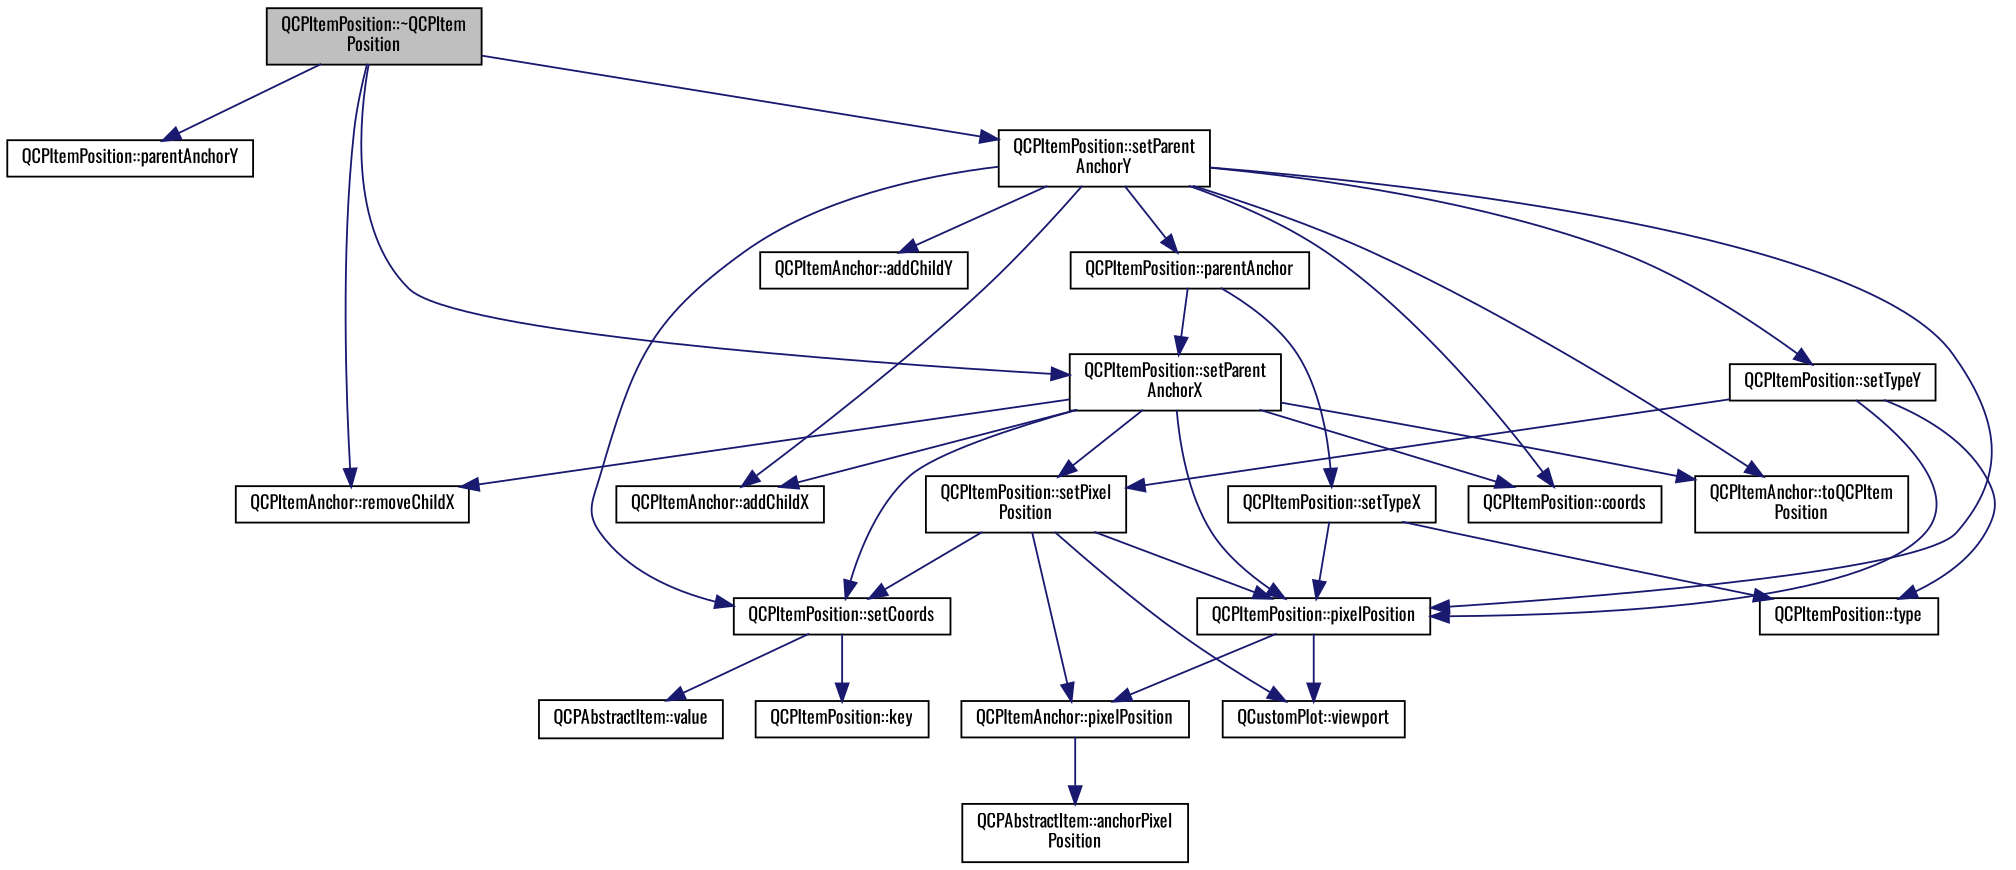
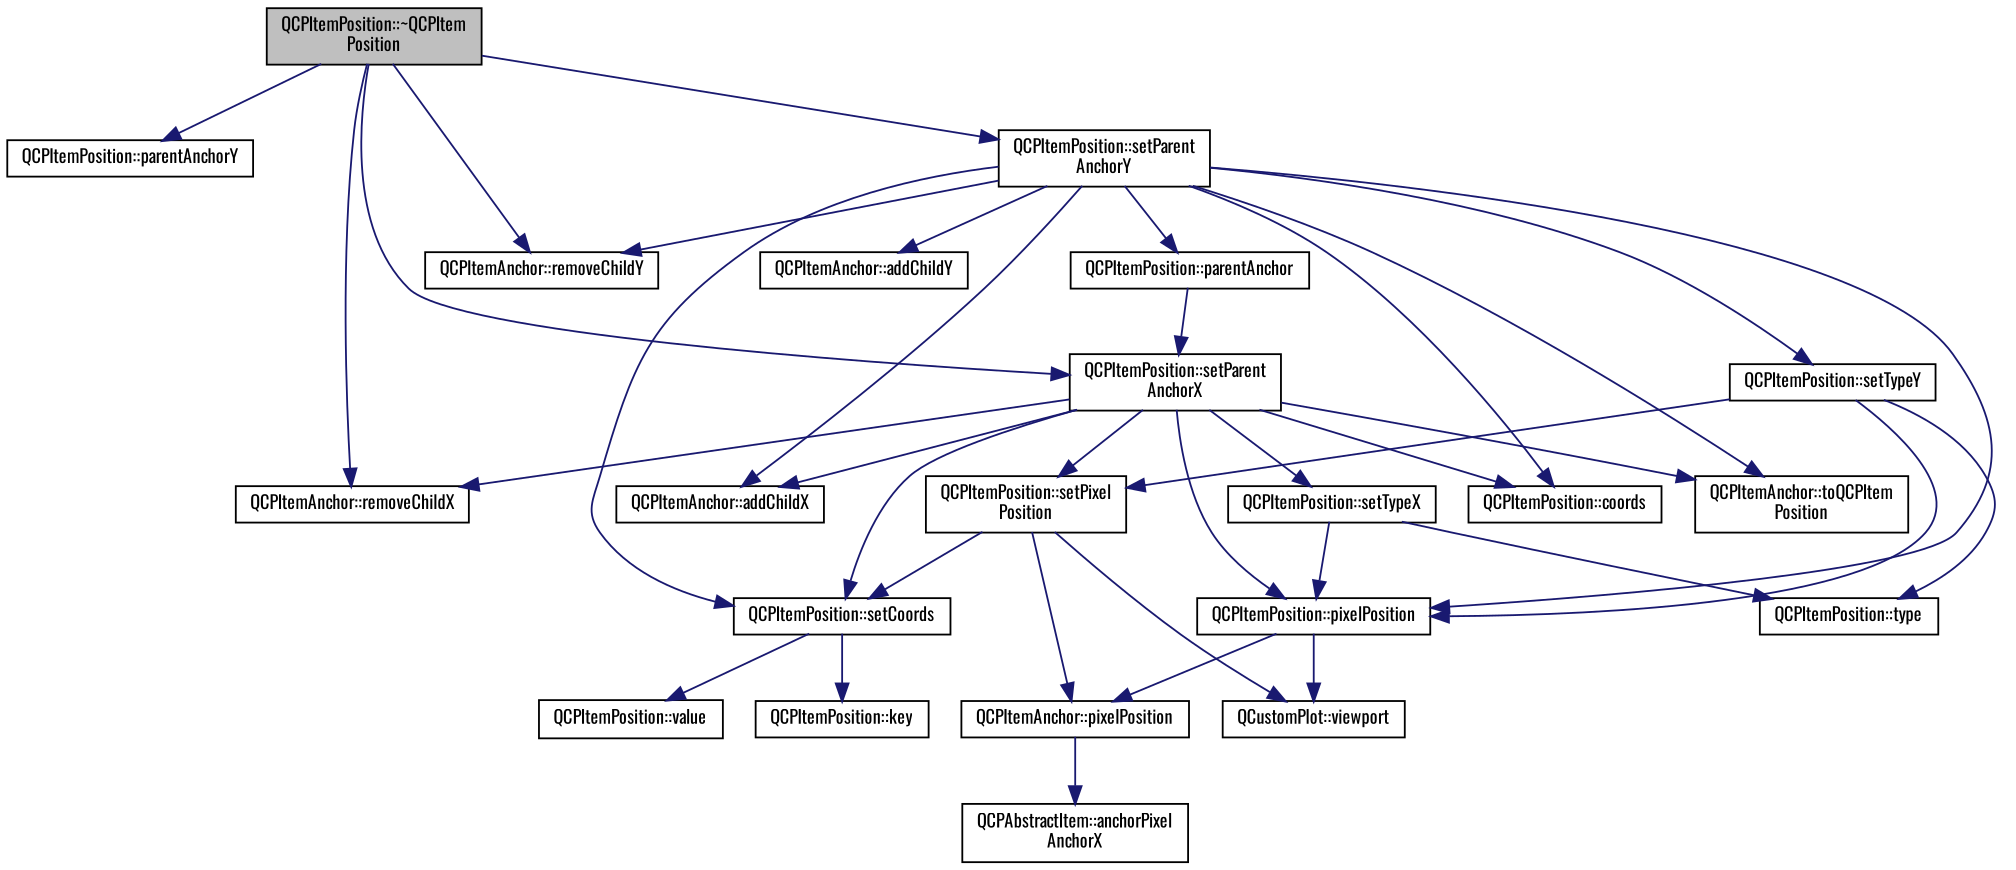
none -> (542, 270)
(1302, 362) -> (1253, 443)
(1174, 562) -> none
(631, 719) -> (631, 719)
(1075, 833) -> (1075, 833)
